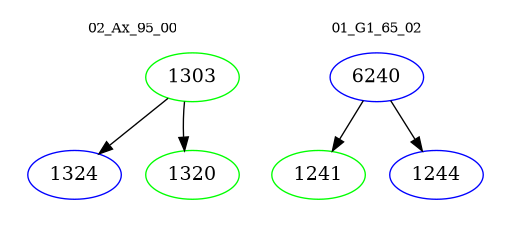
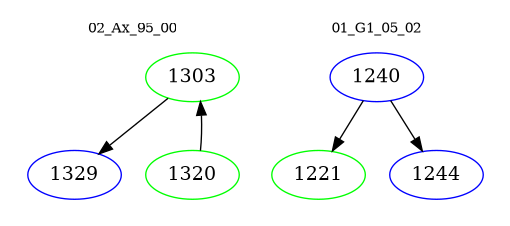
(377, 29) -> (377, 29)
(377, 77) -> (377, 77)
(183, 119) -> (202, 133)
(75, 175) -> (75, 175)
(319, 175) -> (319, 175)
